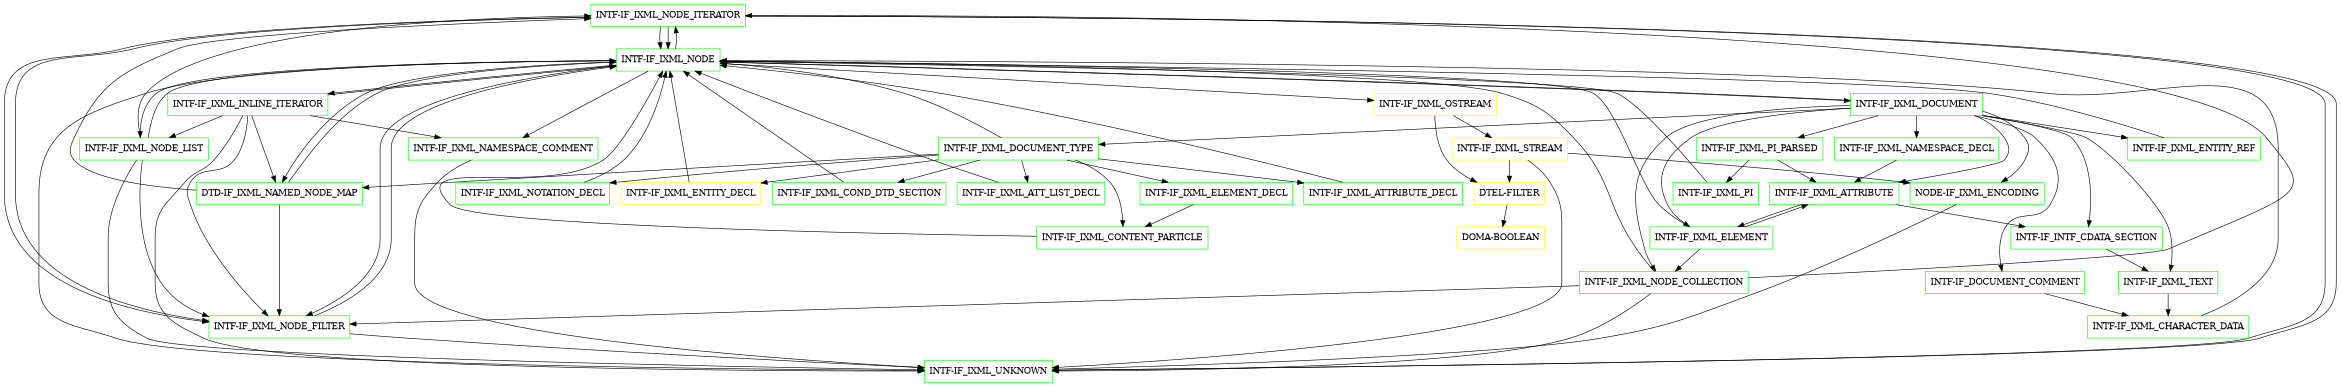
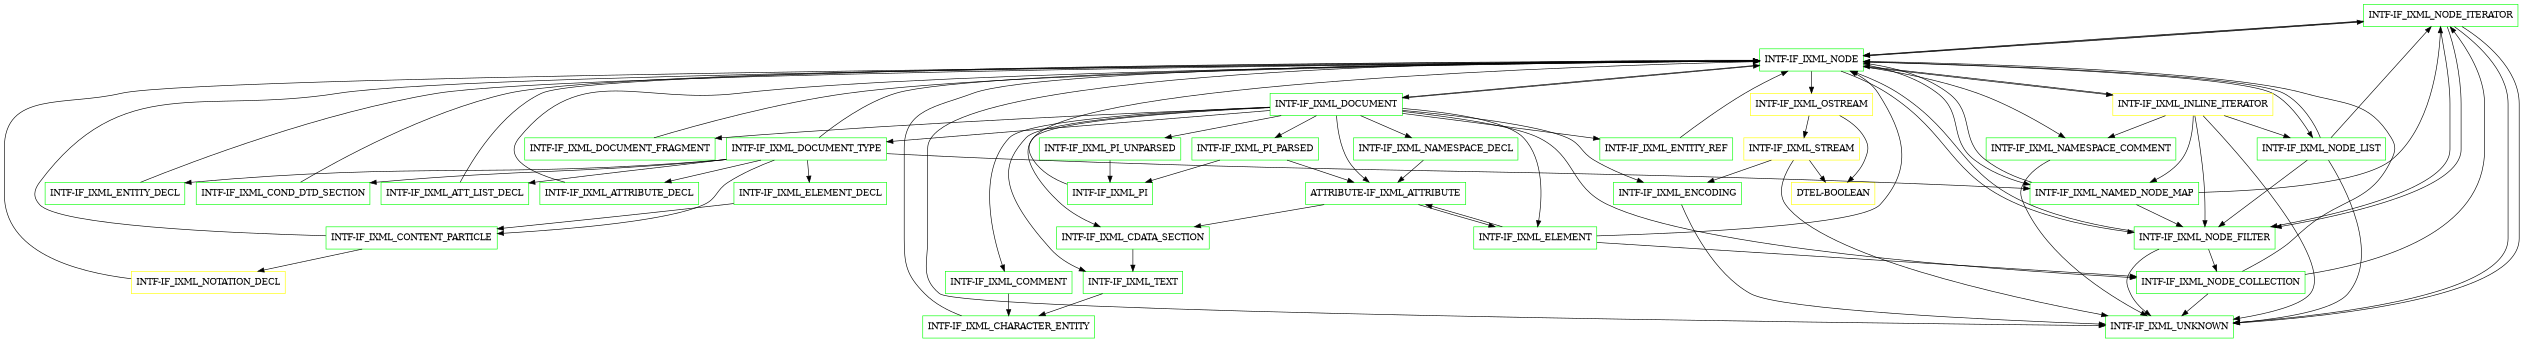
(248, 104) -> (2193, 104)
none -> (620, 149)
none -> (1110, 149)
(777, 167) -> (313, 260)
(279, 193) -> (2114, 193)
(533, 193) -> (208, 282)
(691, 193) -> (115, 193)
(1509, 193) -> (1833, 193)
(1834, 193) -> (1386, 193)
(1977, 193) -> (1677, 193)
(1501, 238) -> none
(2087, 238) -> (1133, 238)
(2005, 282) -> (1009, 282)
(968, 305) -> (2212, 257)
(2168, 327) -> (1009, 327)
